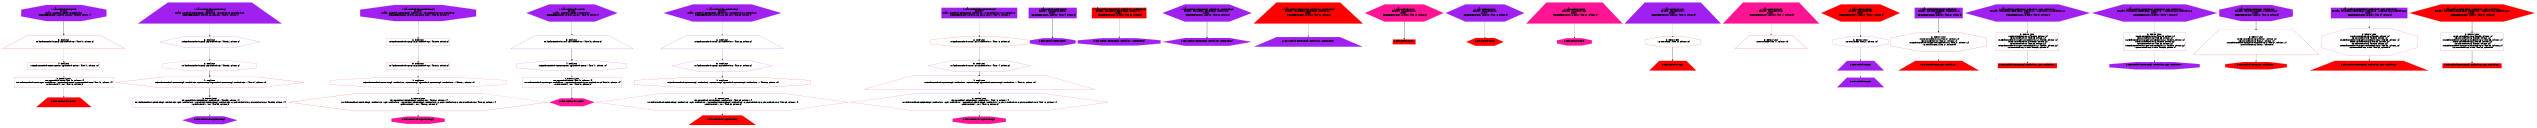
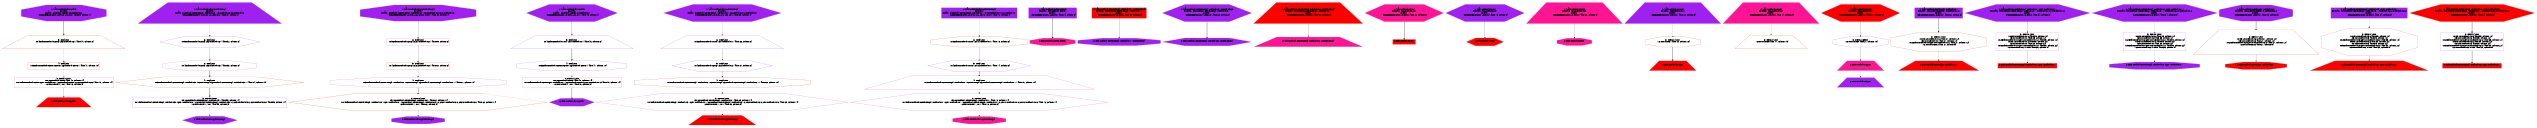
(1053, 42) -> (1053, 42)
(1308, 42) -> (1308, 42)
(1673, 42) -> (1673, 42)
(1861, 42) -> (1861, 42)
(1861, 66) -> (1861, 66)
(572, 102) -> (572, 102)
(418, 120) -> (418, 120)
